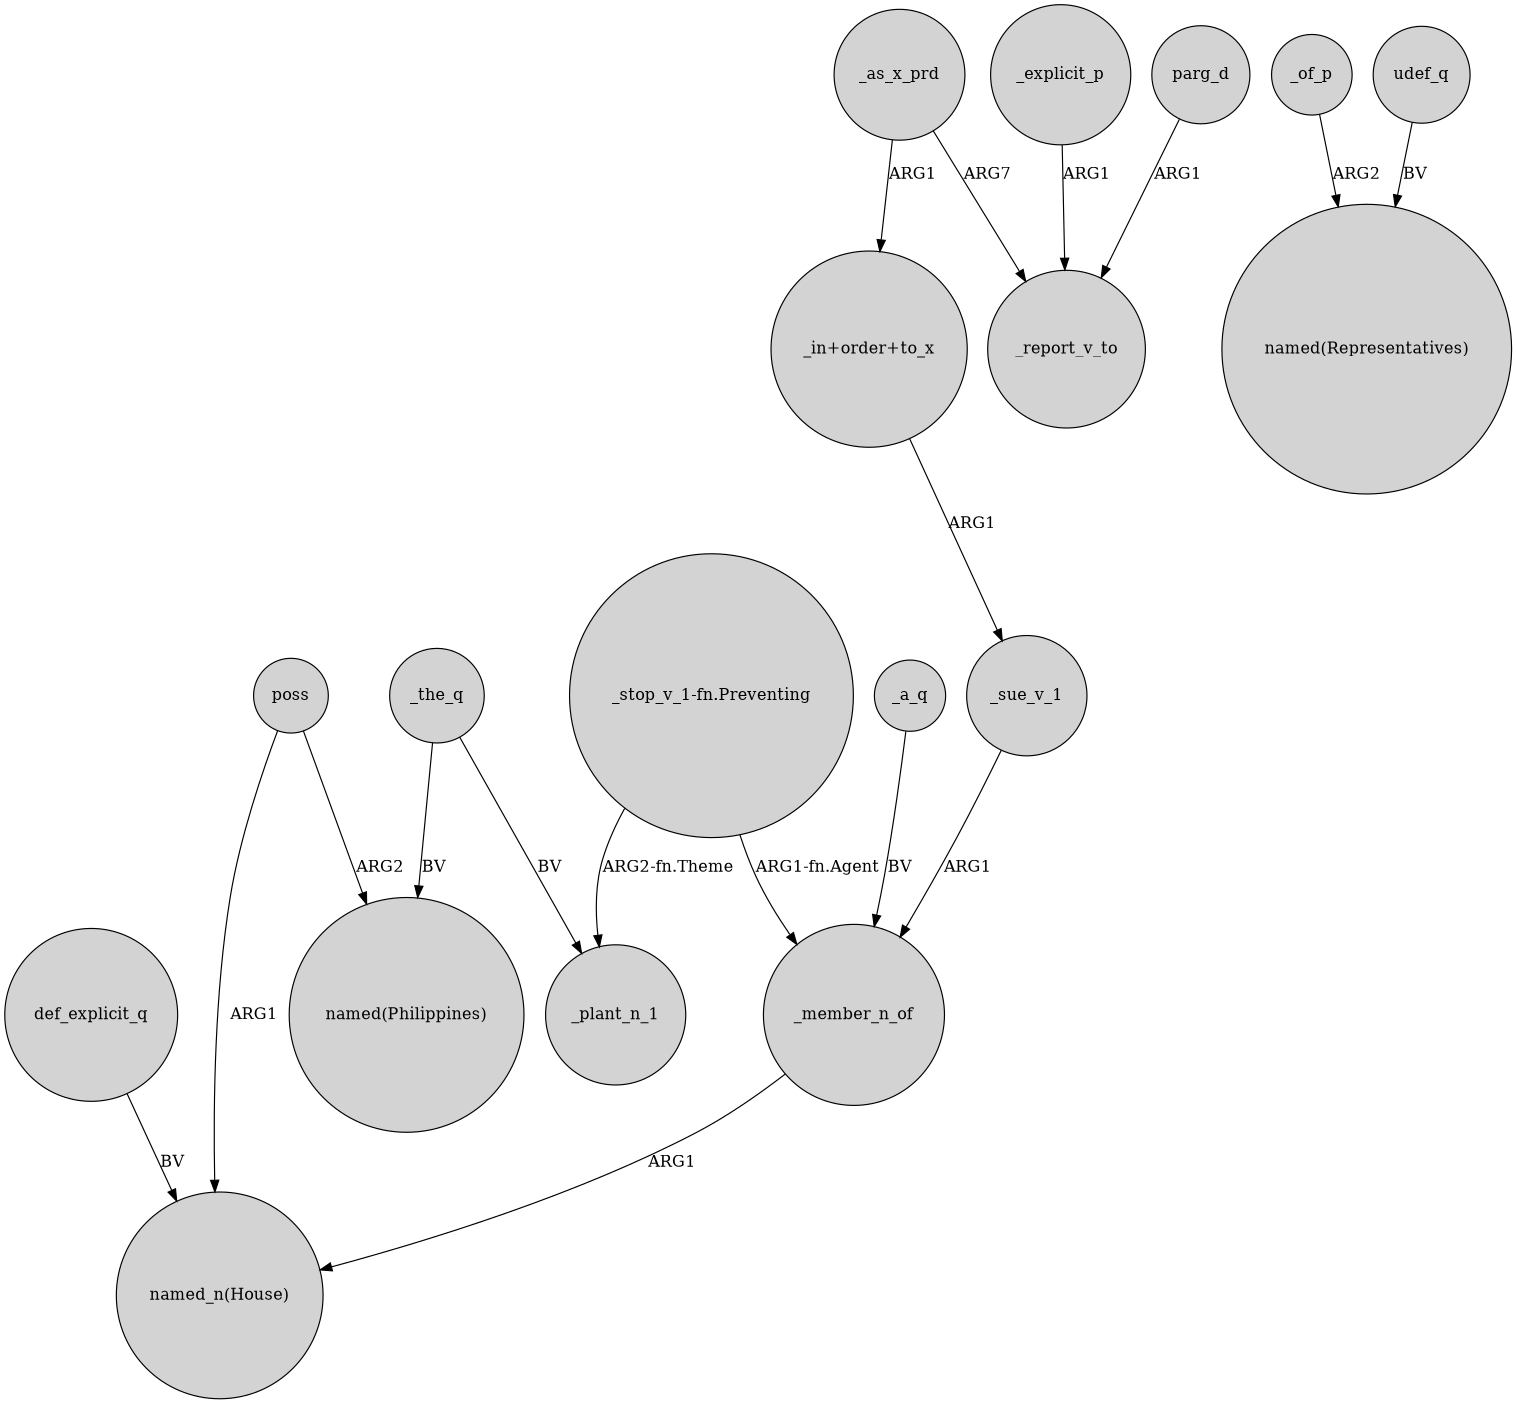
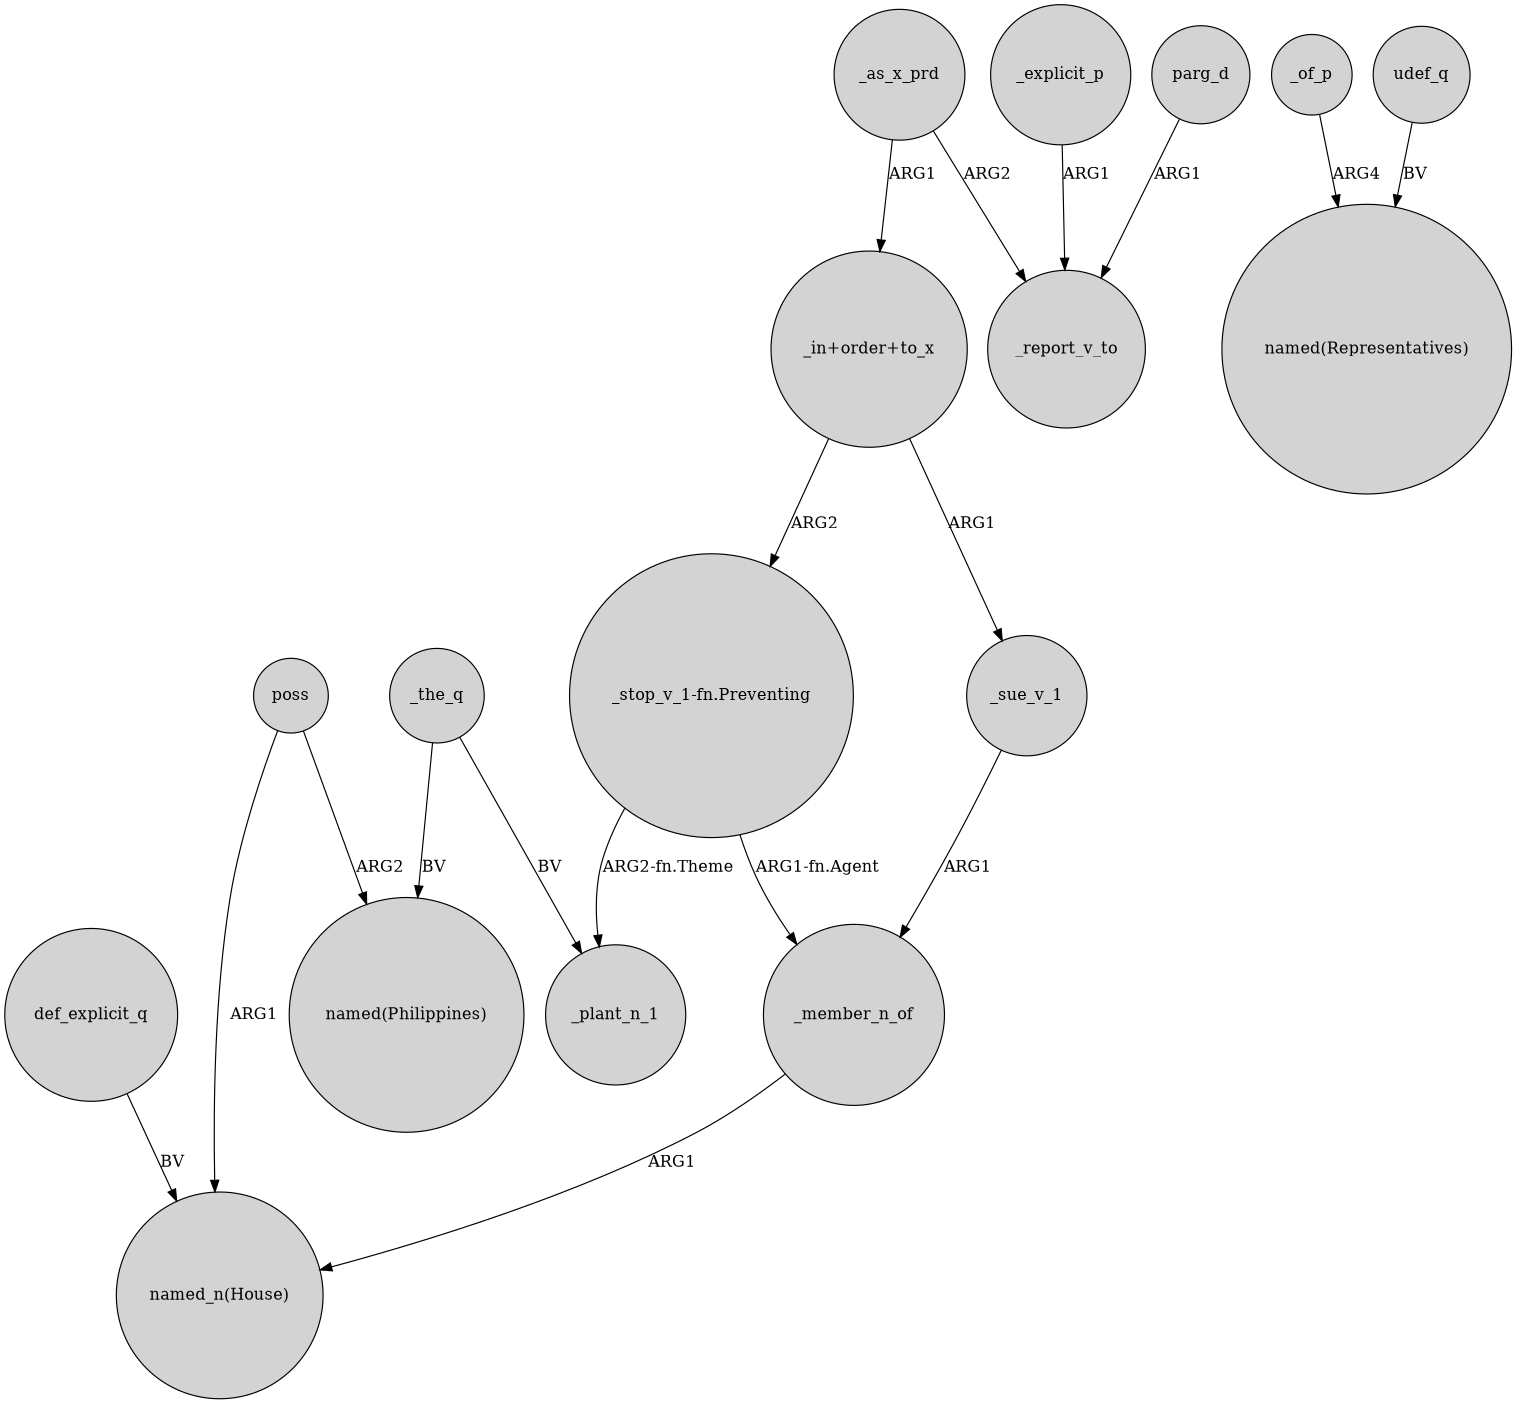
(988, 174) -> (988, 174)
(1357, 174) -> (1357, 174)
none -> (802, 497)
(910, 696) -> none
